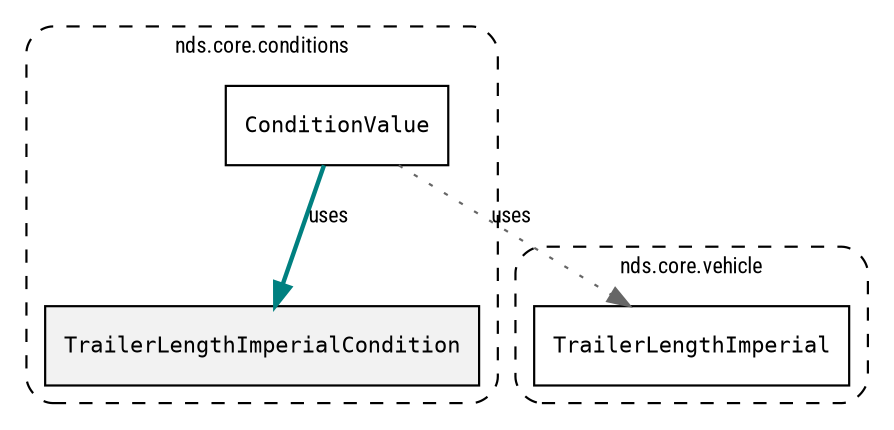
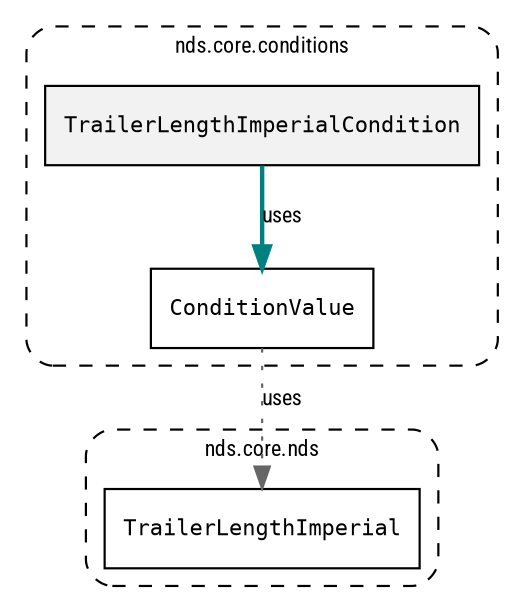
(303, 225) -> (262, 206)
(692, 268) -> (262, 450)
